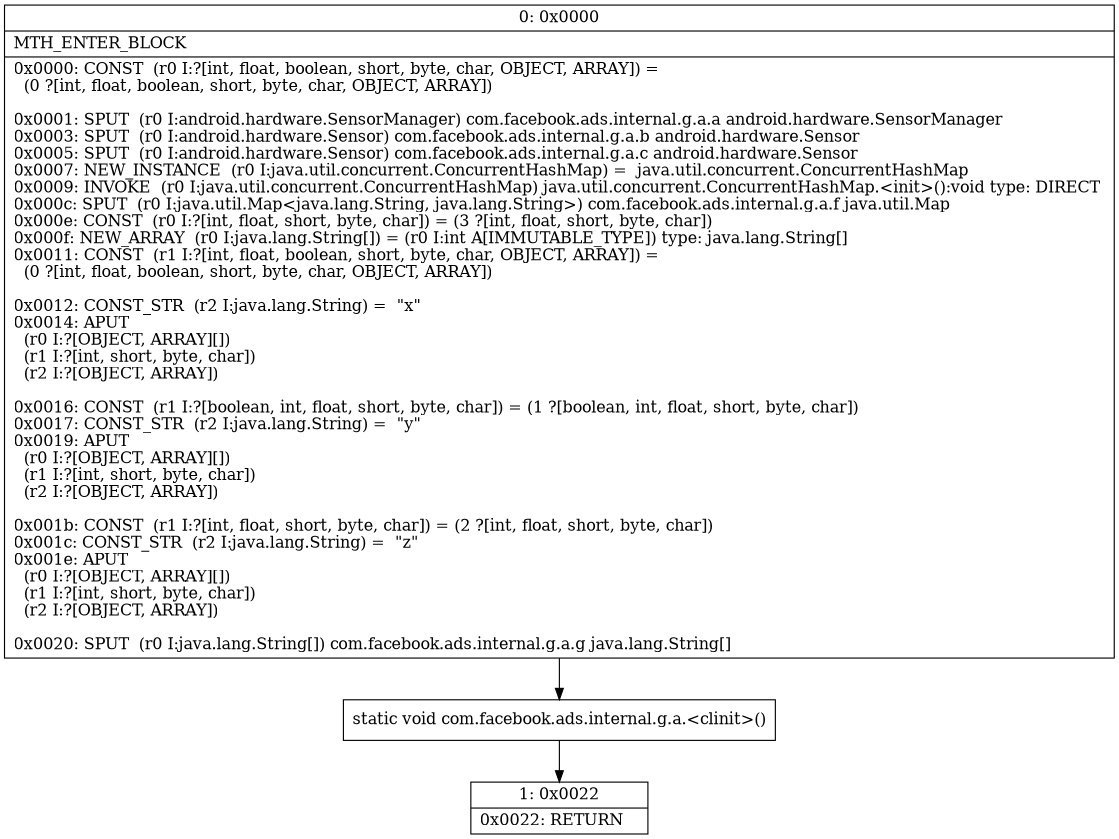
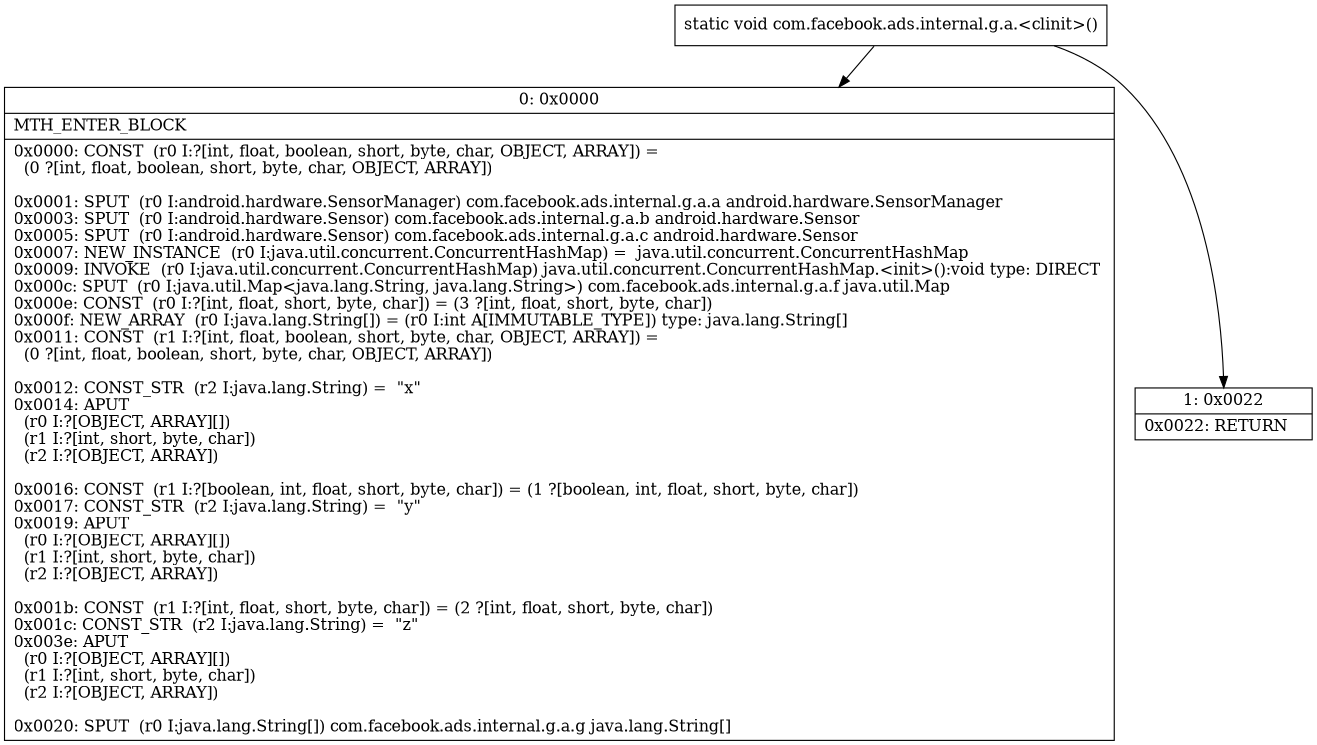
(76, 560) -> (76, 642)
(559, 673) -> (860, 62)
